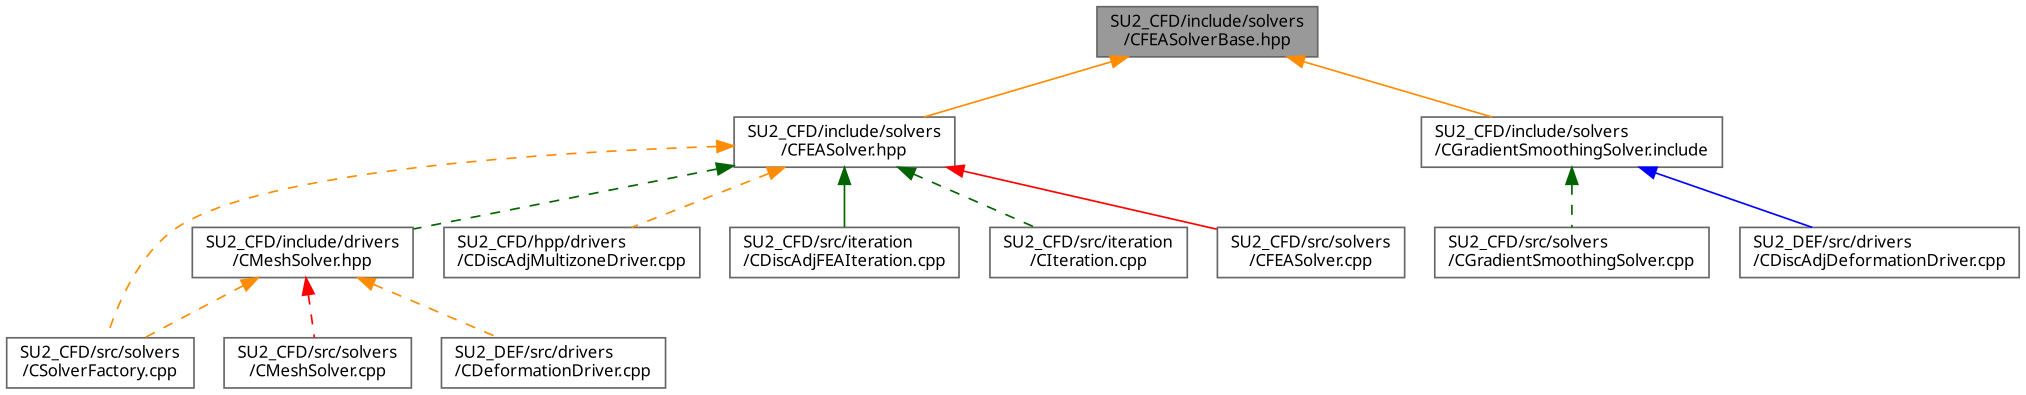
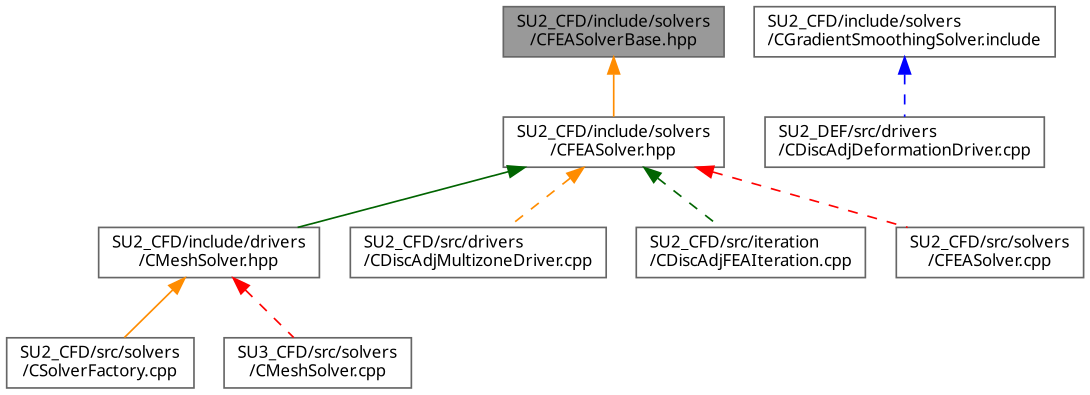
(1398, 89) -> none
(377, 173) -> none
(565, 199) -> (403, 199)
(1090, 200) -> (810, 200)
(1734, 200) -> (905, 96)
(844, 206) -> (689, 203)
(572, 253) -> (478, 253)
(1089, 253) -> none
(1572, 253) -> none
(194, 312) -> (149, 314)
(318, 363) -> (318, 363)
(554, 363) -> none
